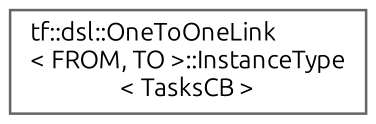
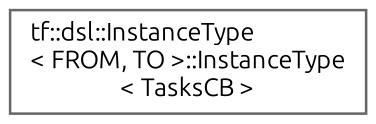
(188, 62) -> (188, 62)
